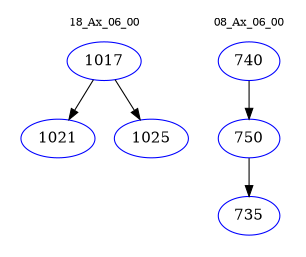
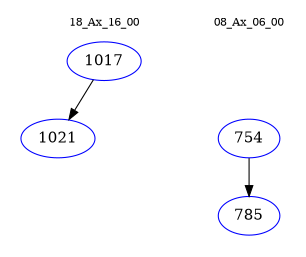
(105, 23) -> (105, 23)
(249, 61) -> none
(151, 138) -> none
(249, 138) -> (249, 138)
(249, 216) -> (249, 216)
